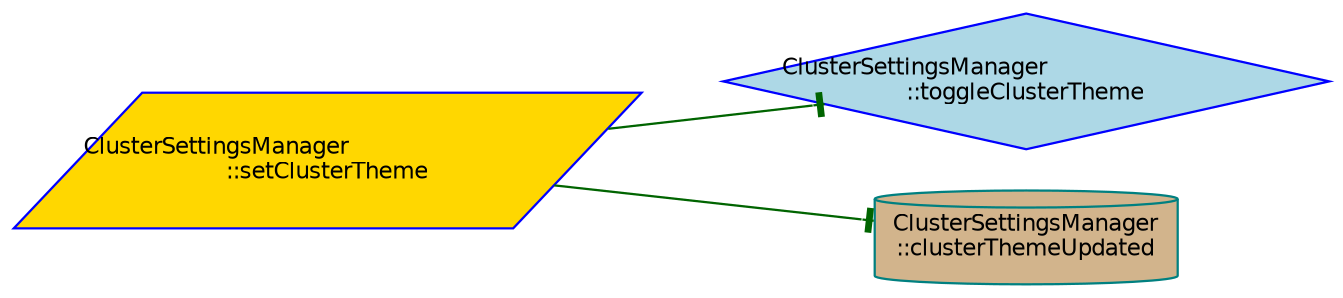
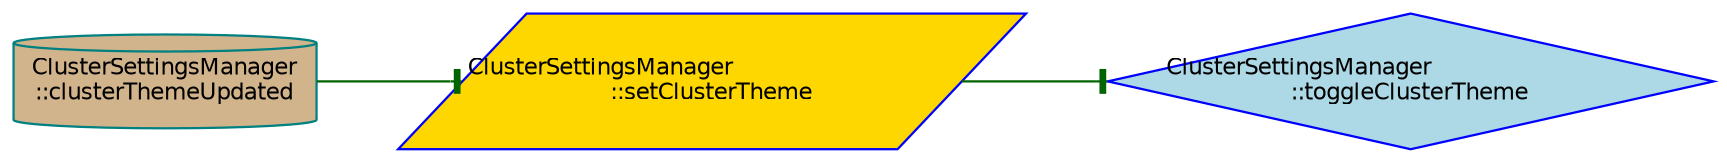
(708, 202) -> (384, 81)
